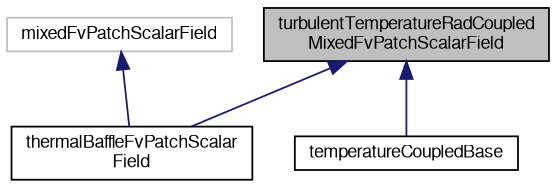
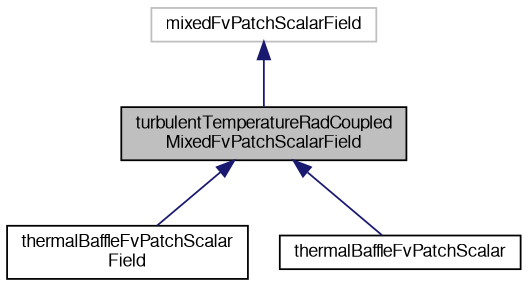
(126, 98) -> (264, 83)
(406, 153) -> (400, 252)
